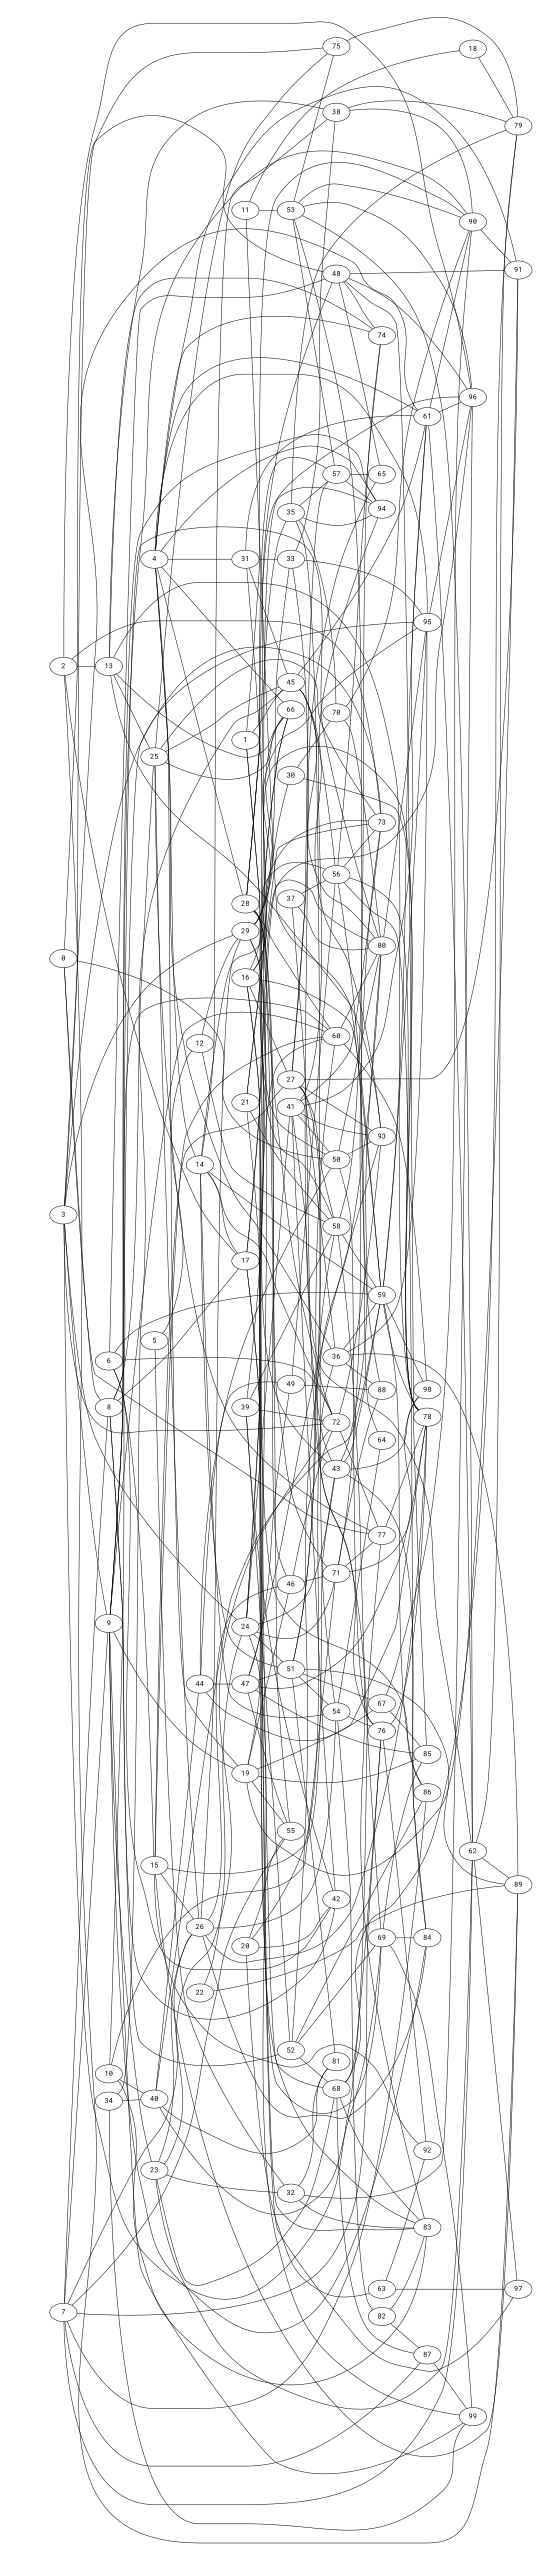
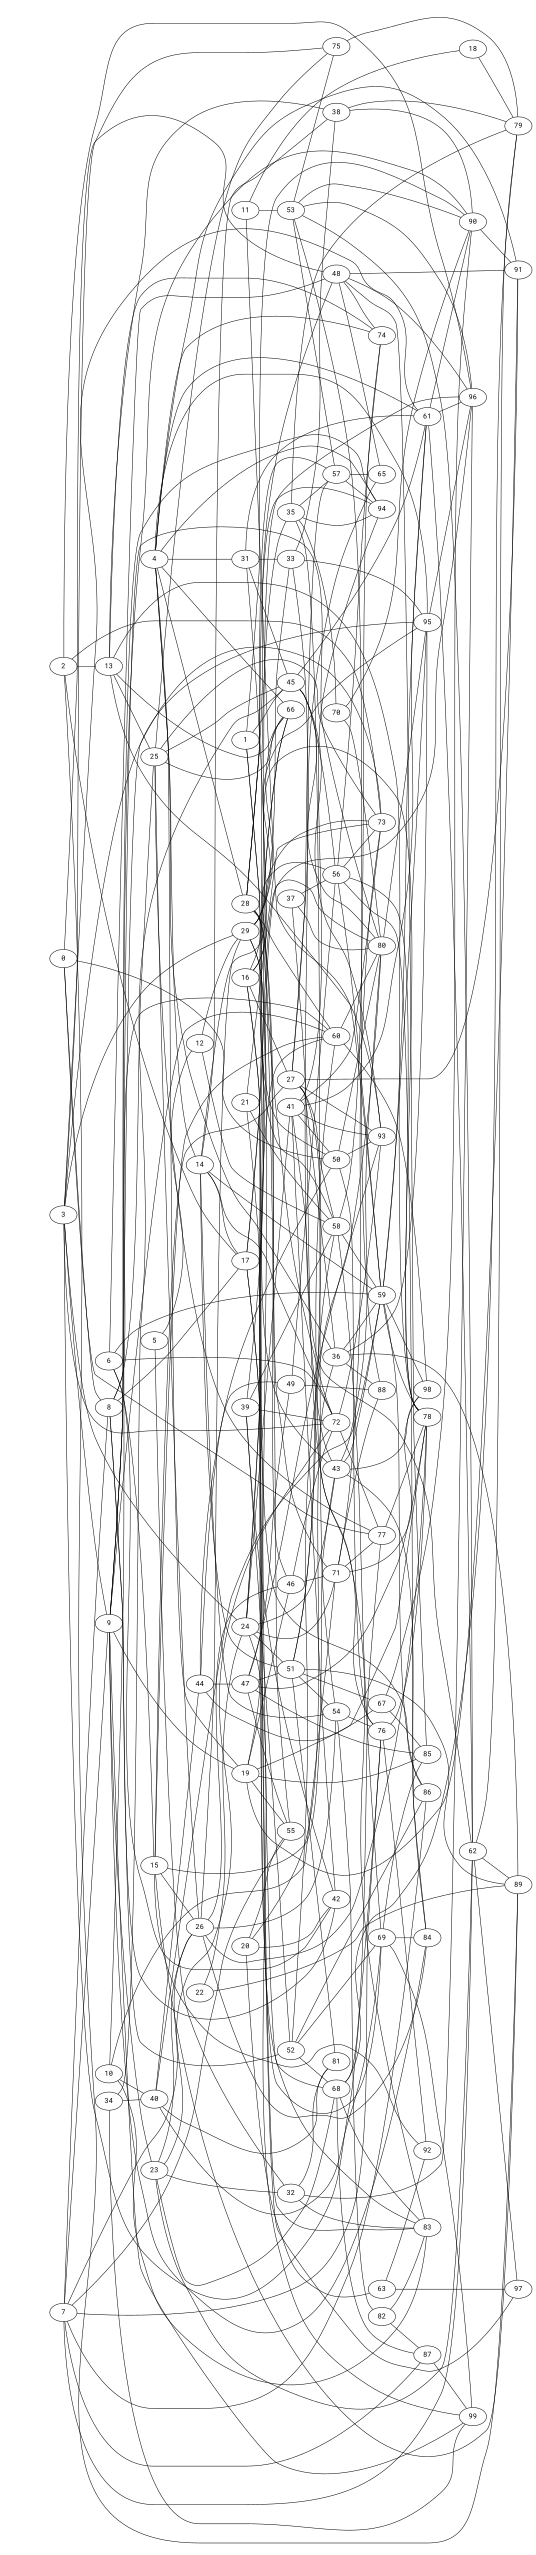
(291, 776) -> none
(382, 1440) -> none
